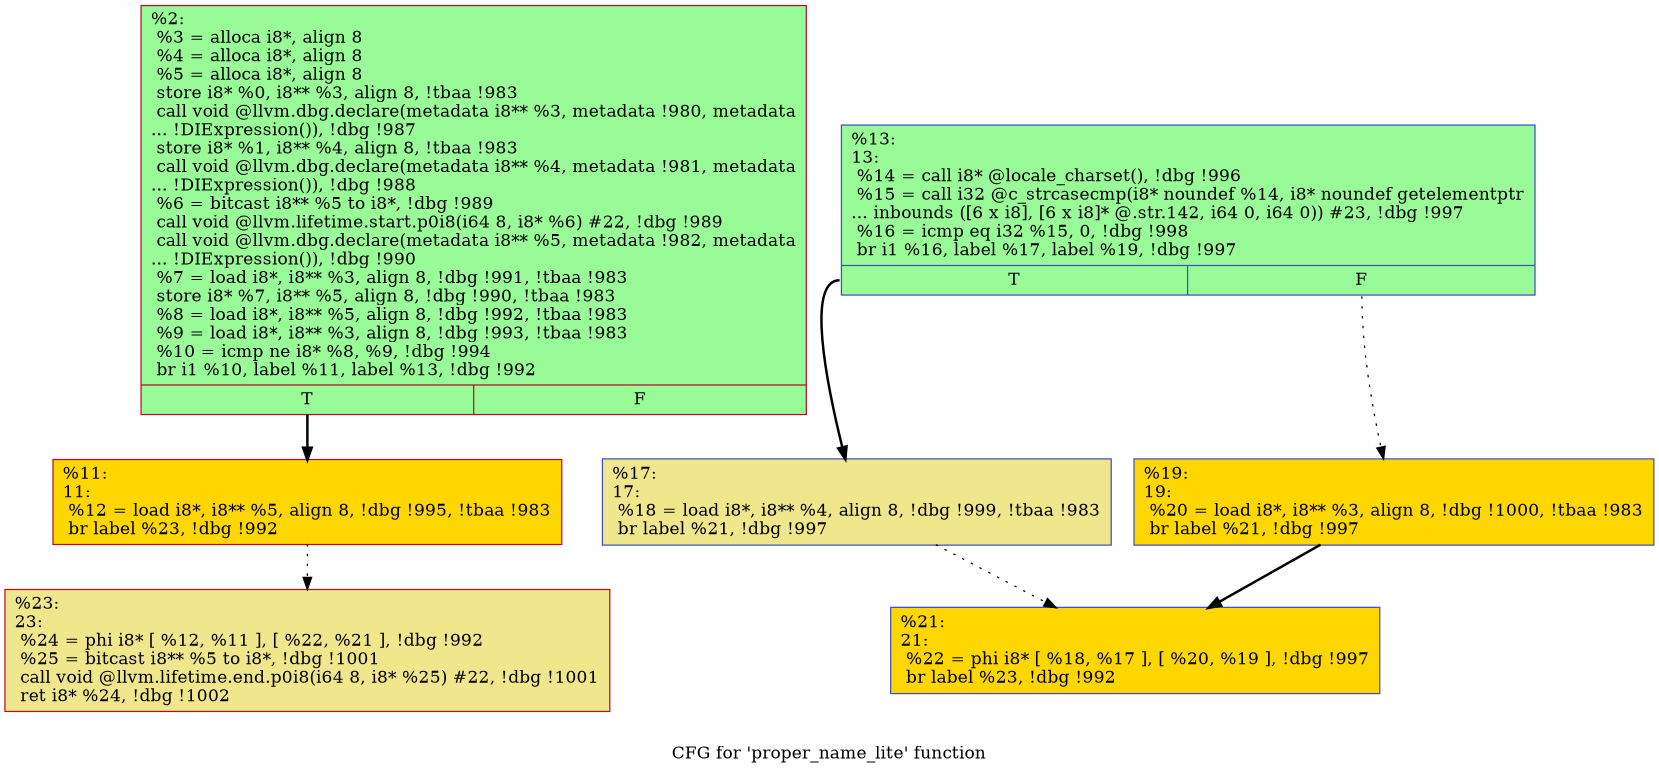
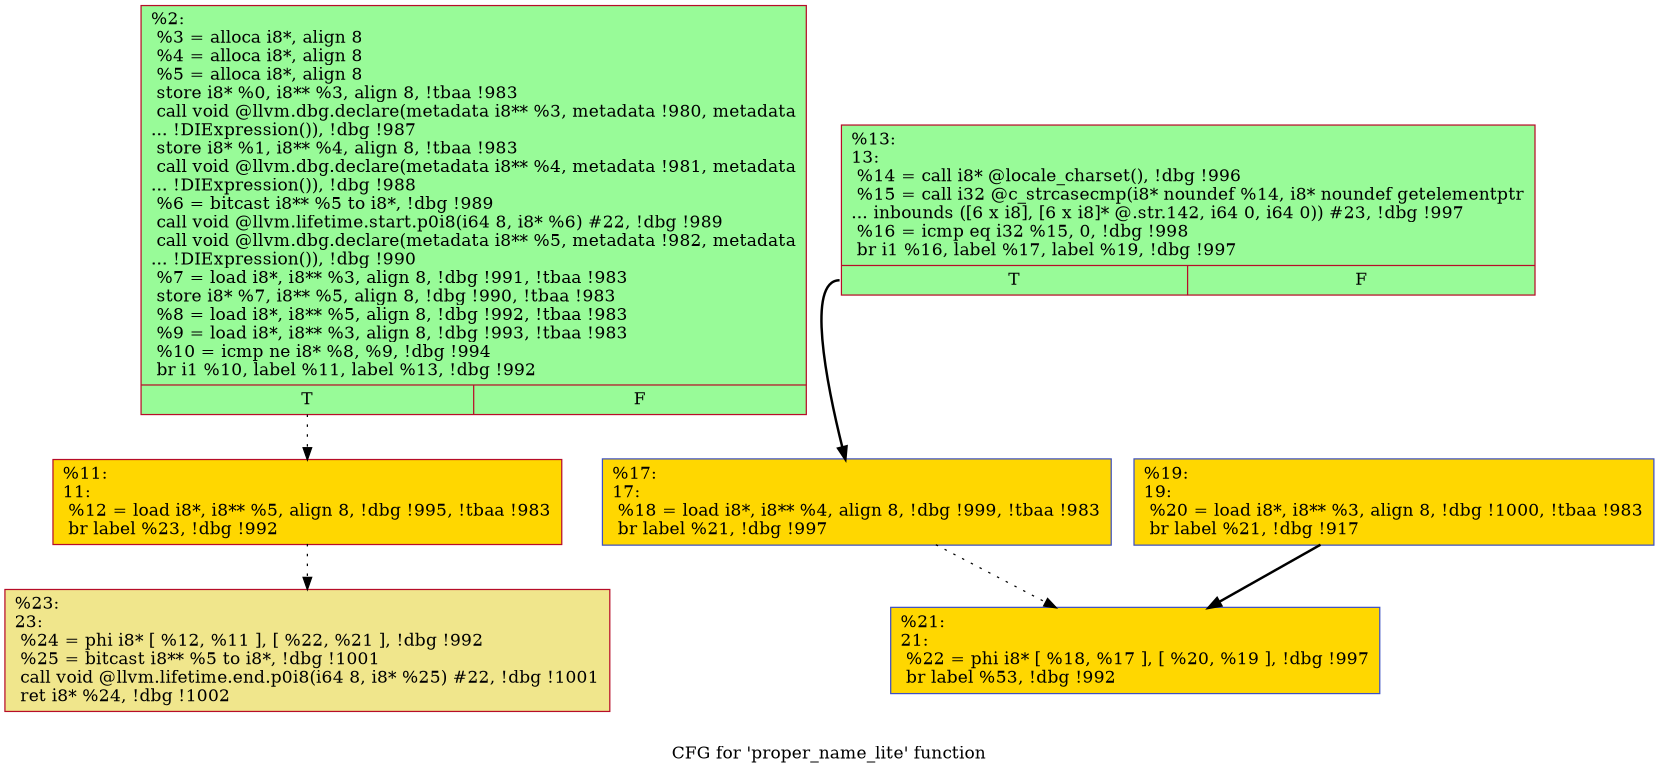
(1188, 210) -> (1188, 210)
(1368, 372) -> none
(307, 431) -> (307, 431)
(857, 502) -> (857, 502)
(1252, 529) -> (1252, 529)
(1008, 678) -> (1008, 678)
